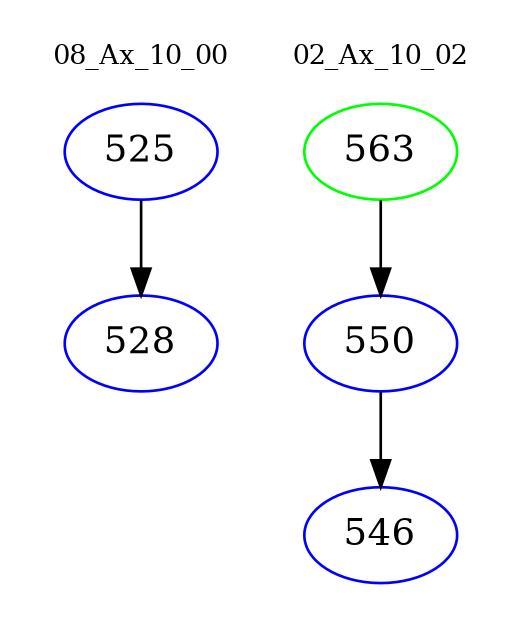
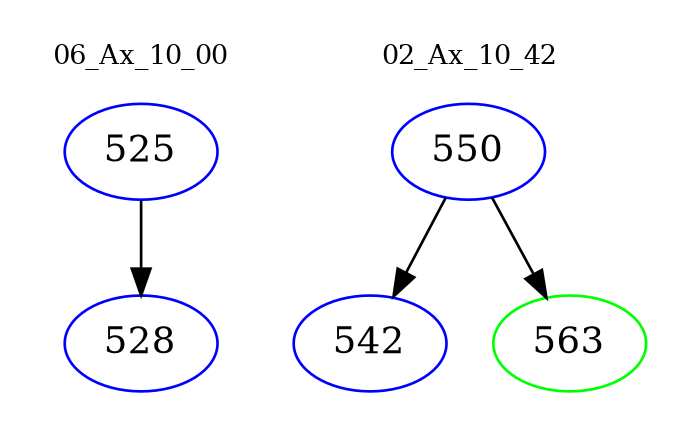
(141, 57) -> (141, 57)
(381, 57) -> (470, 57)
(381, 235) -> (513, 236)
(381, 535) -> (370, 343)
